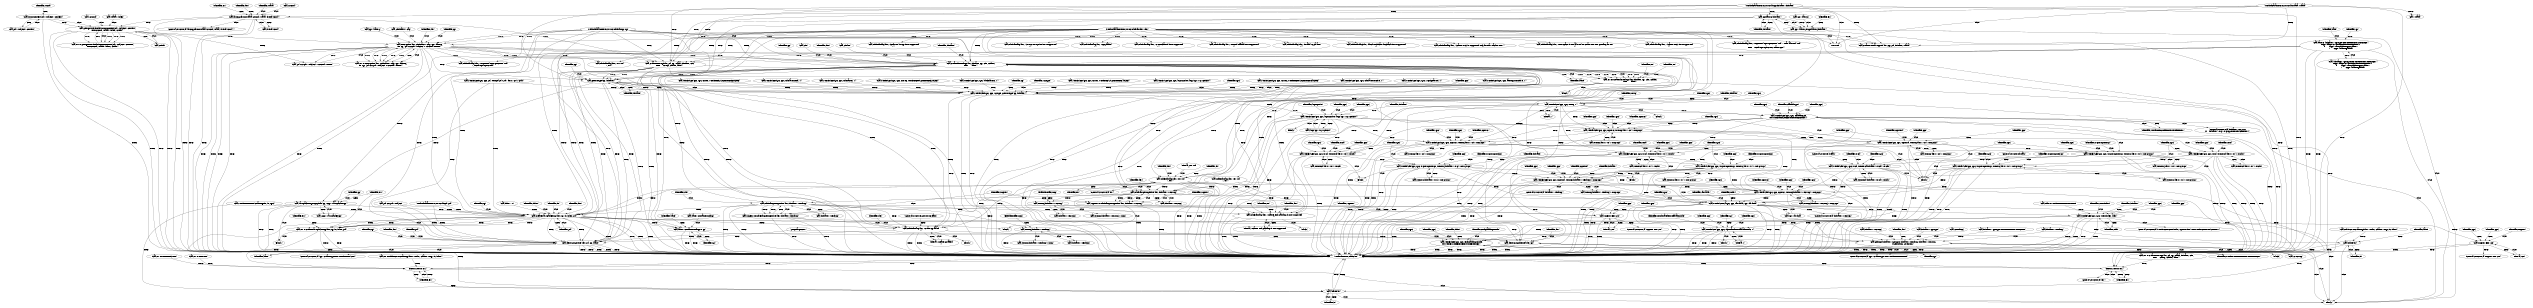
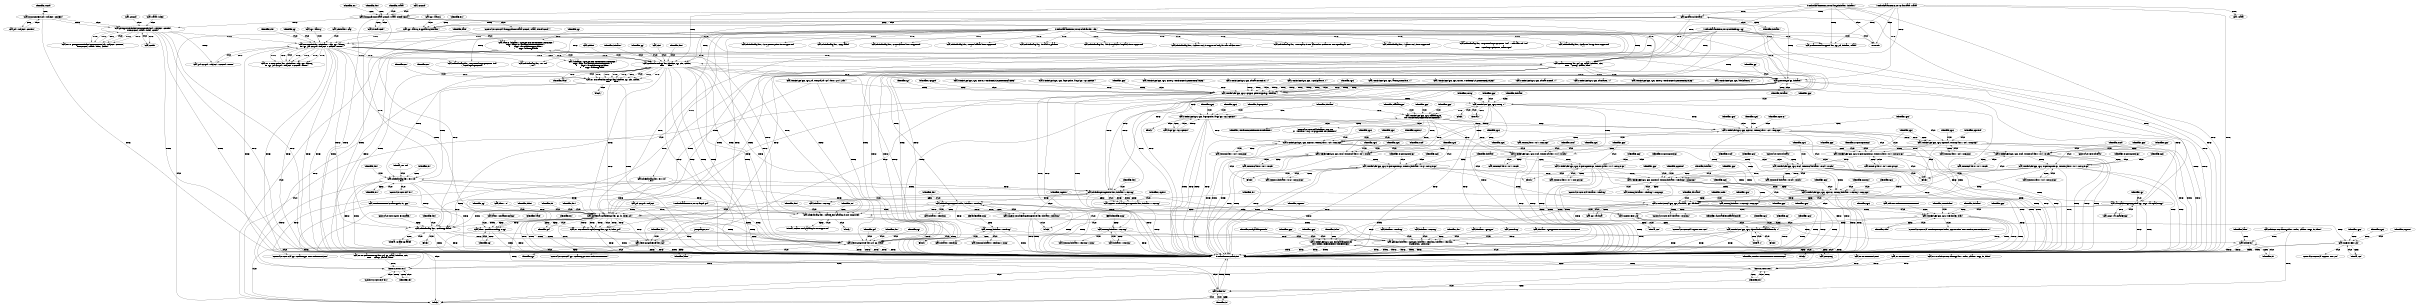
(667, 137) -> (662, 137)
(1666, 216) -> (1723, 216)
(2486, 250) -> (2338, 250)
none -> (1154, 252)
